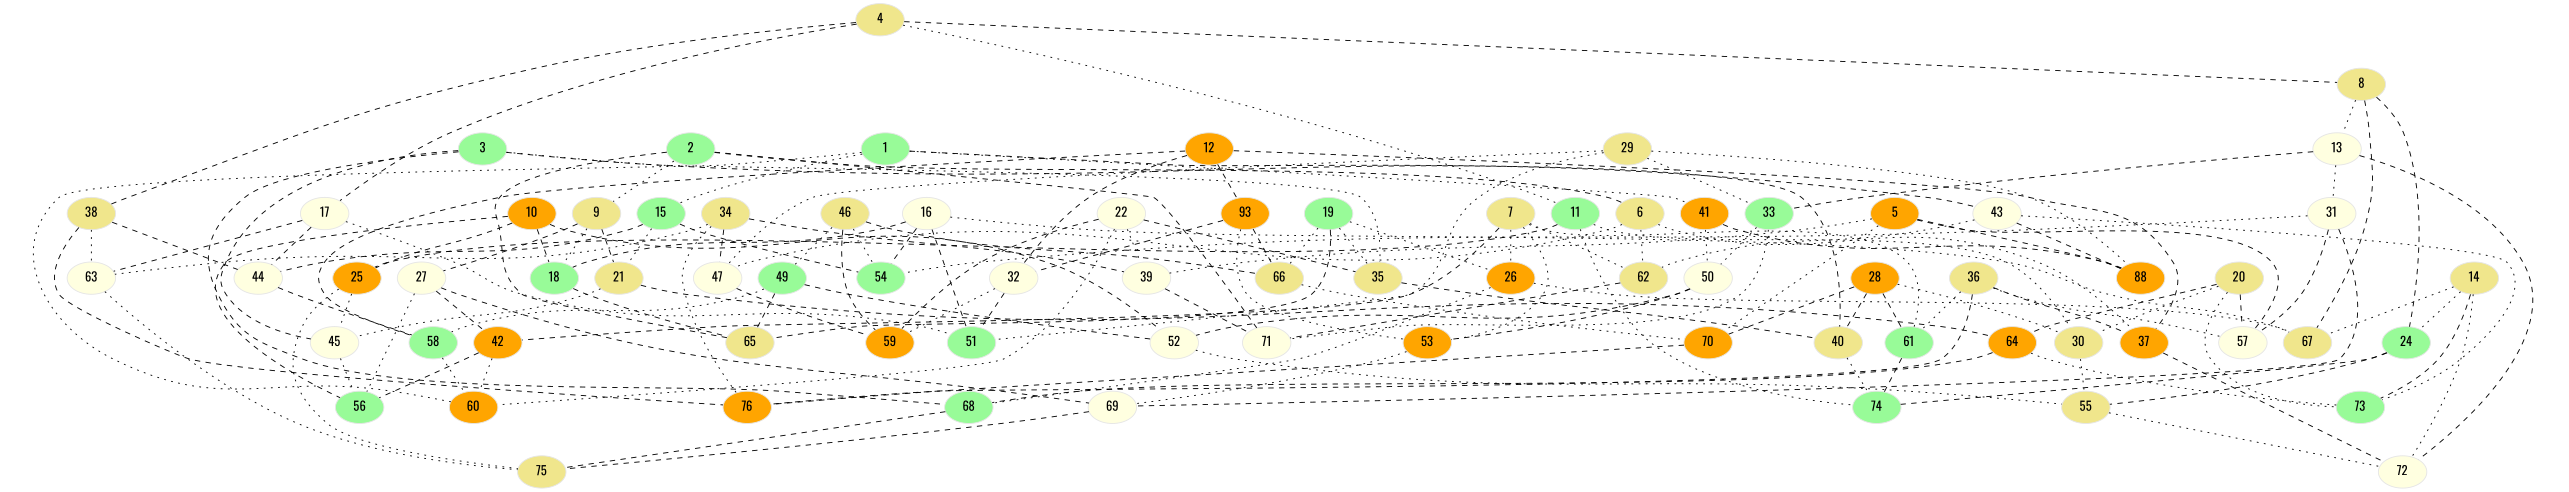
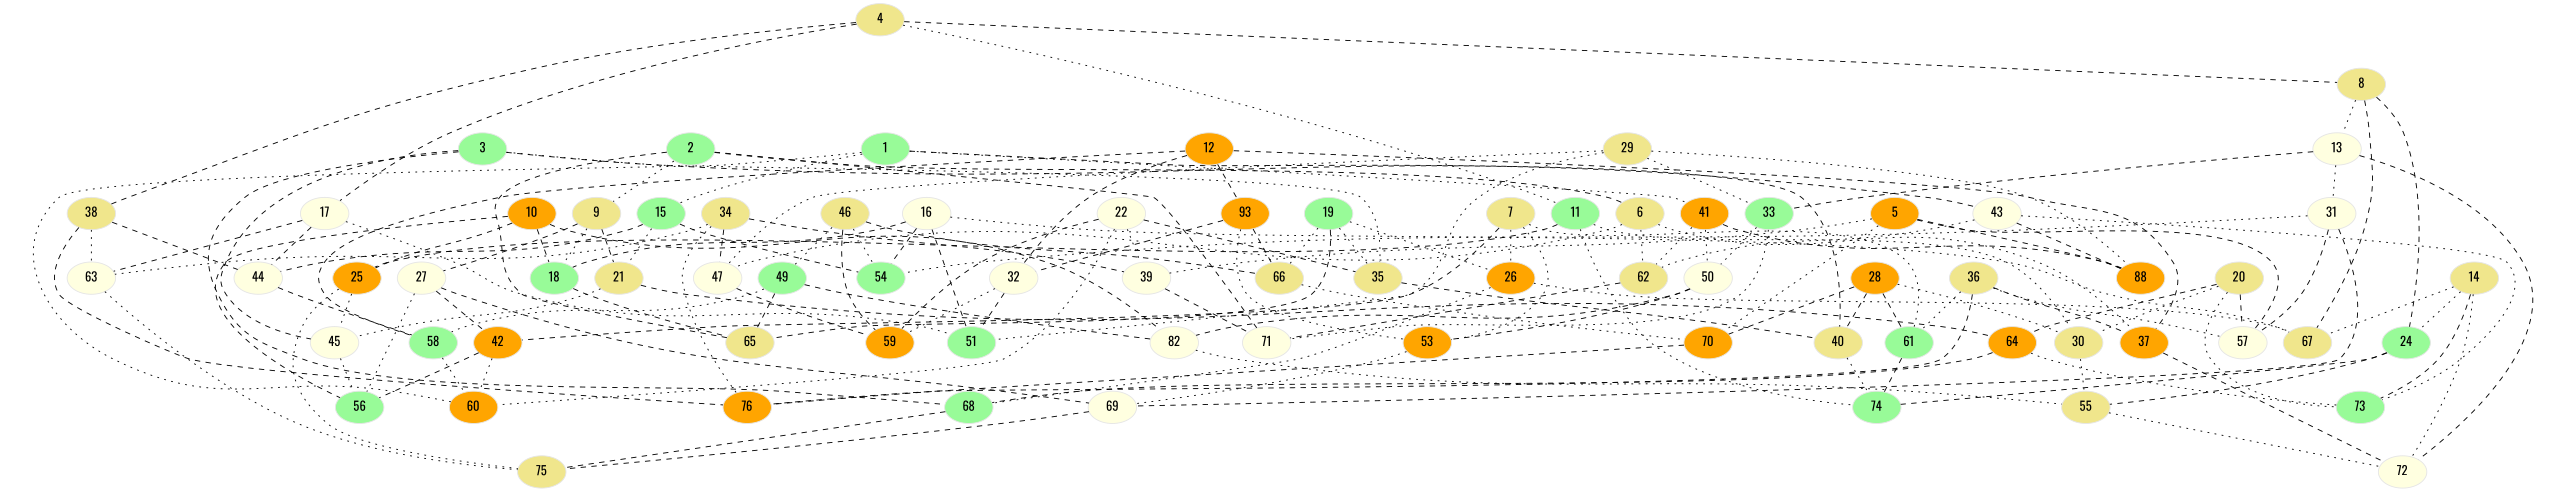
(1598, 256) -> (1673, 247)
(1174, 343) -> (1174, 343)
